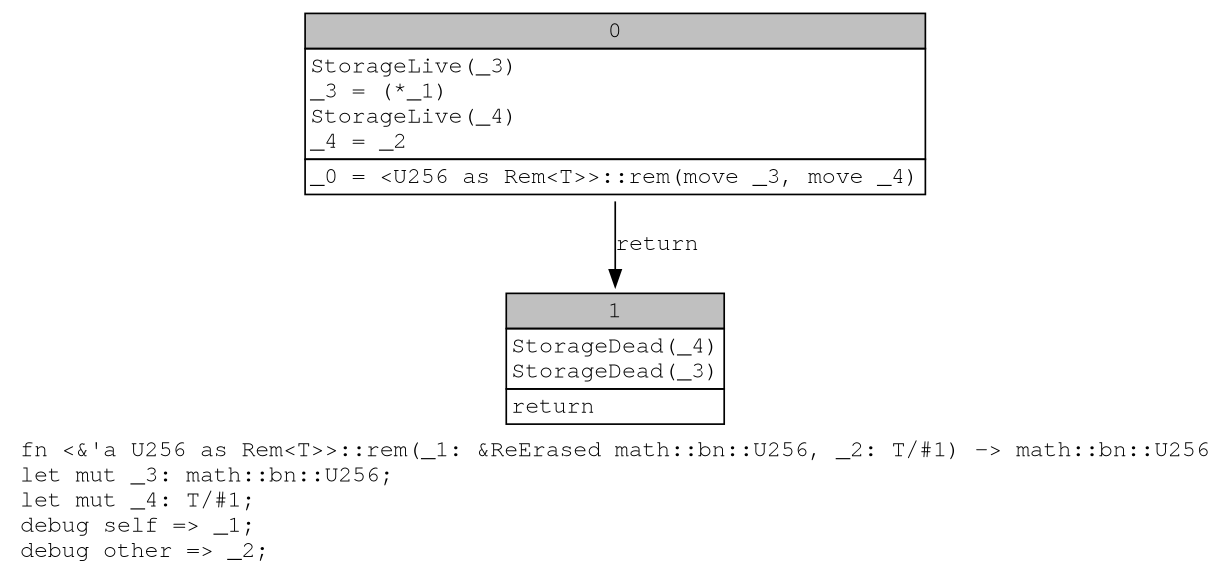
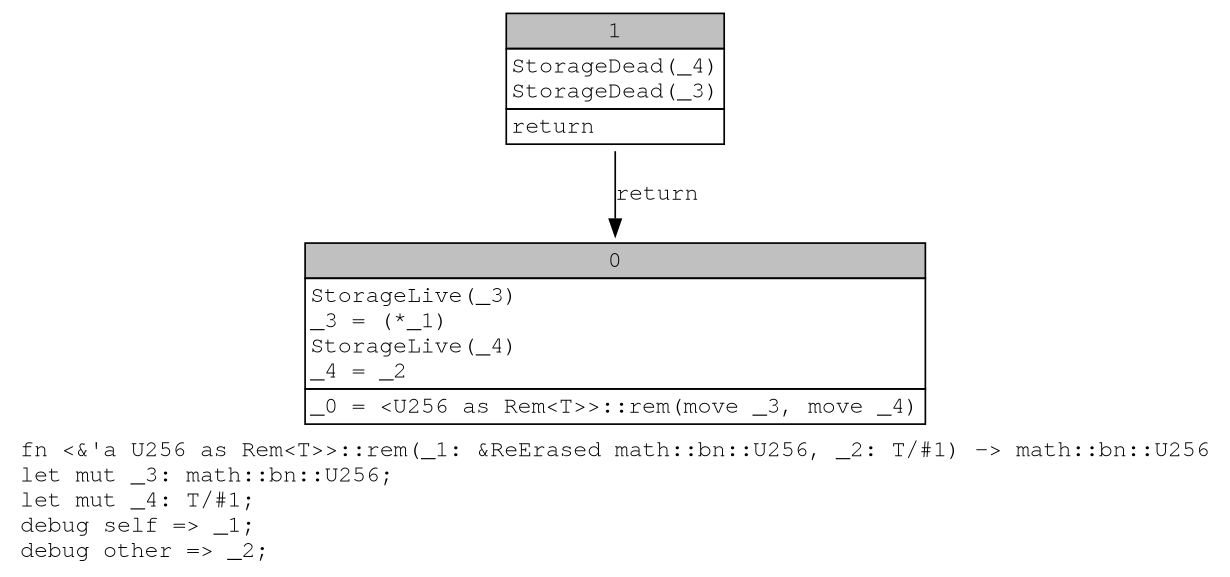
(615, 235) -> (615, 185)
